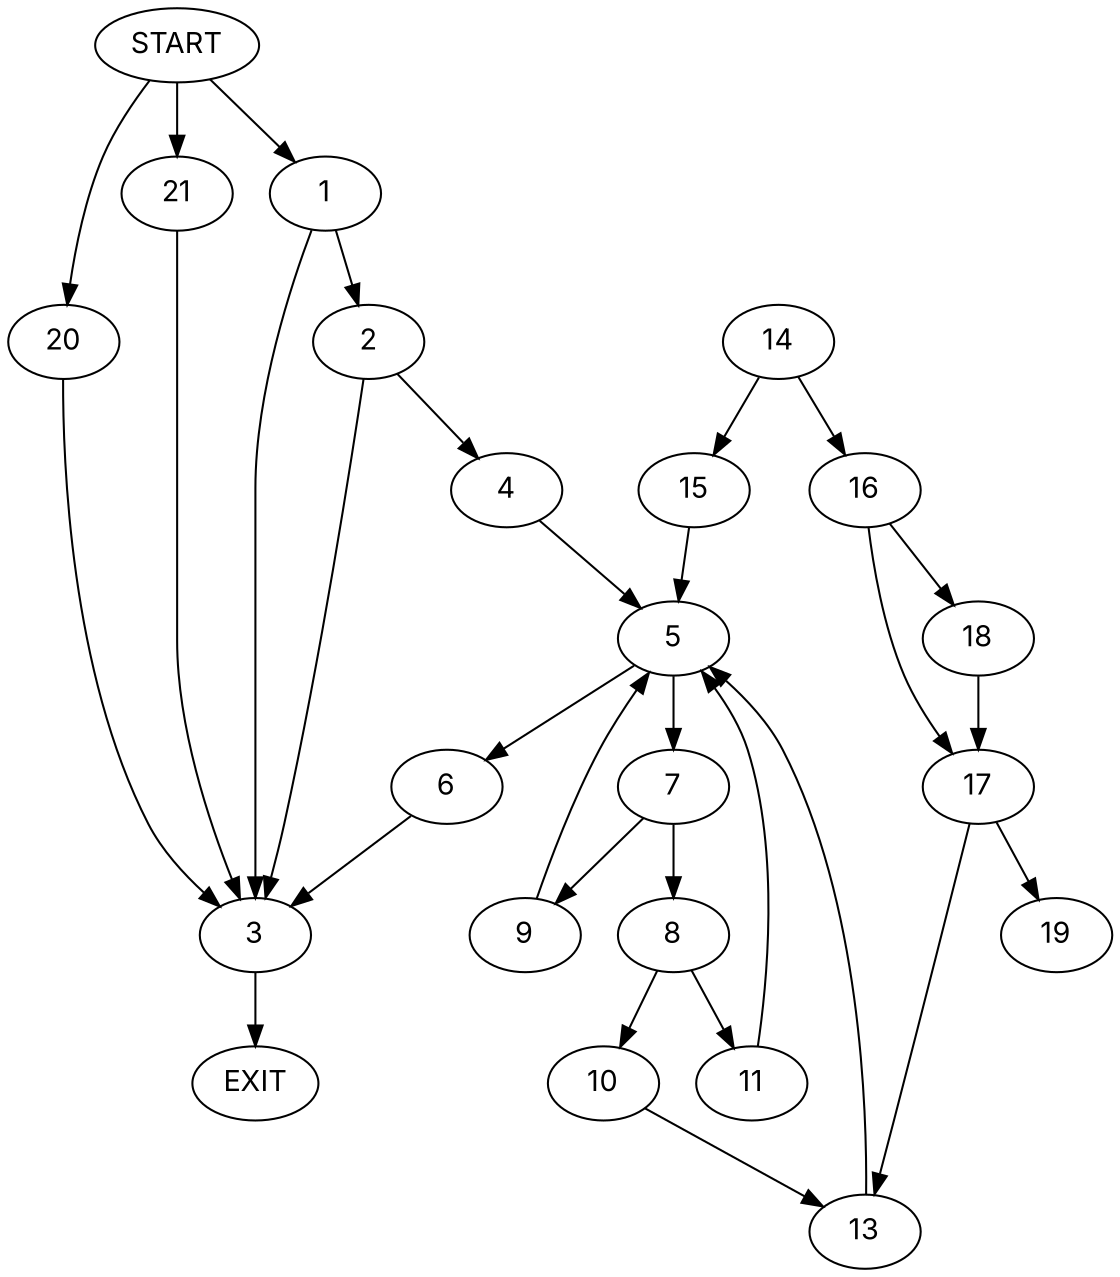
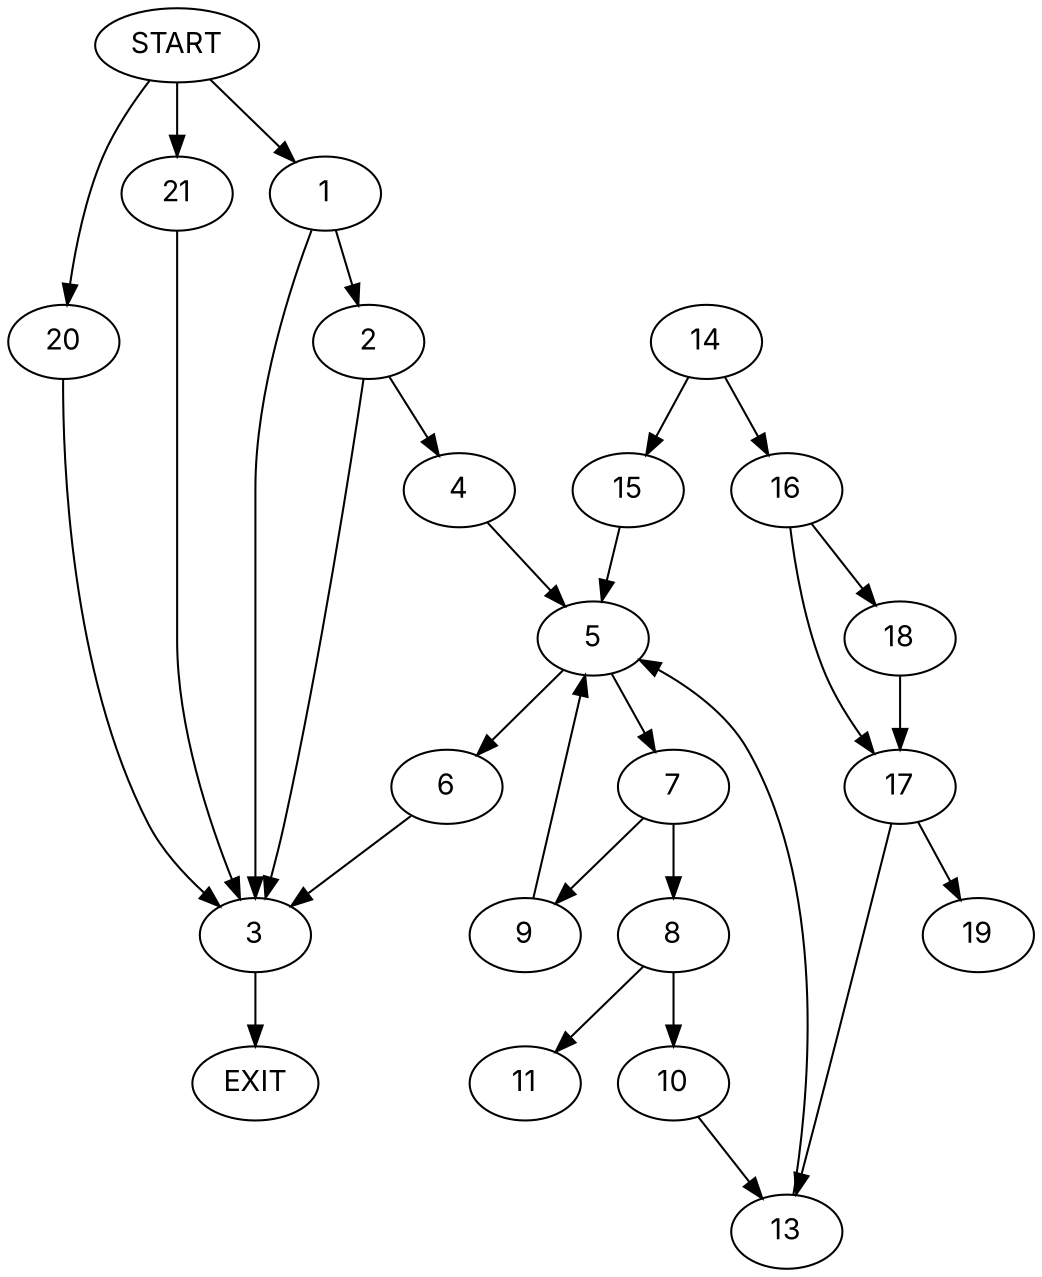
(767, 862) -> none
